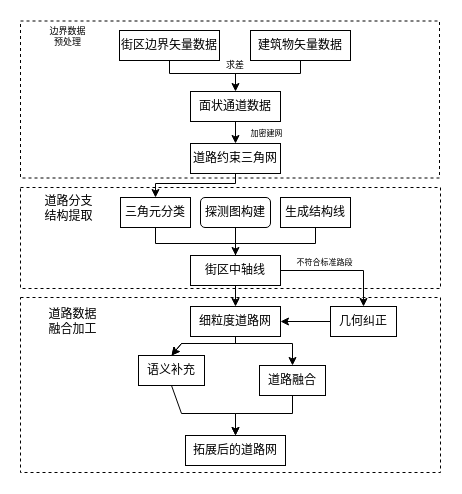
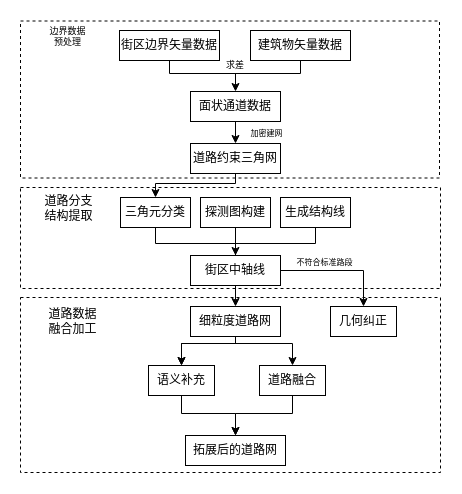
(236, 213) -> (236, 213)
(309, 322) -> none
(172, 371) -> (182, 381)
